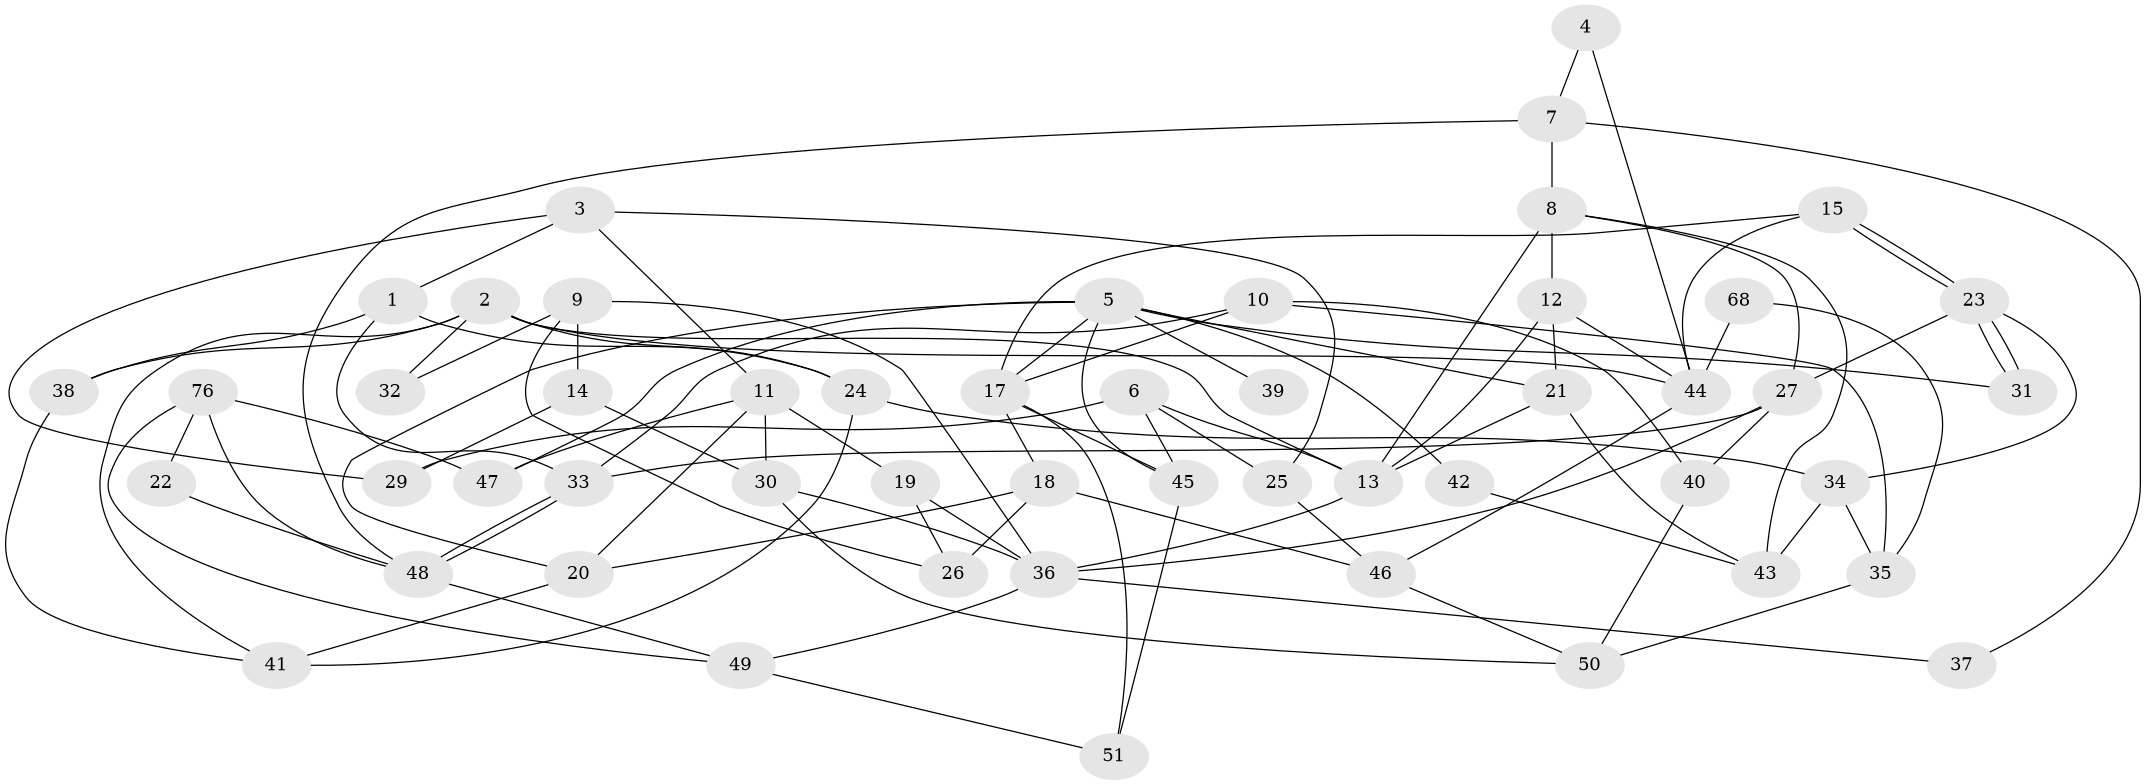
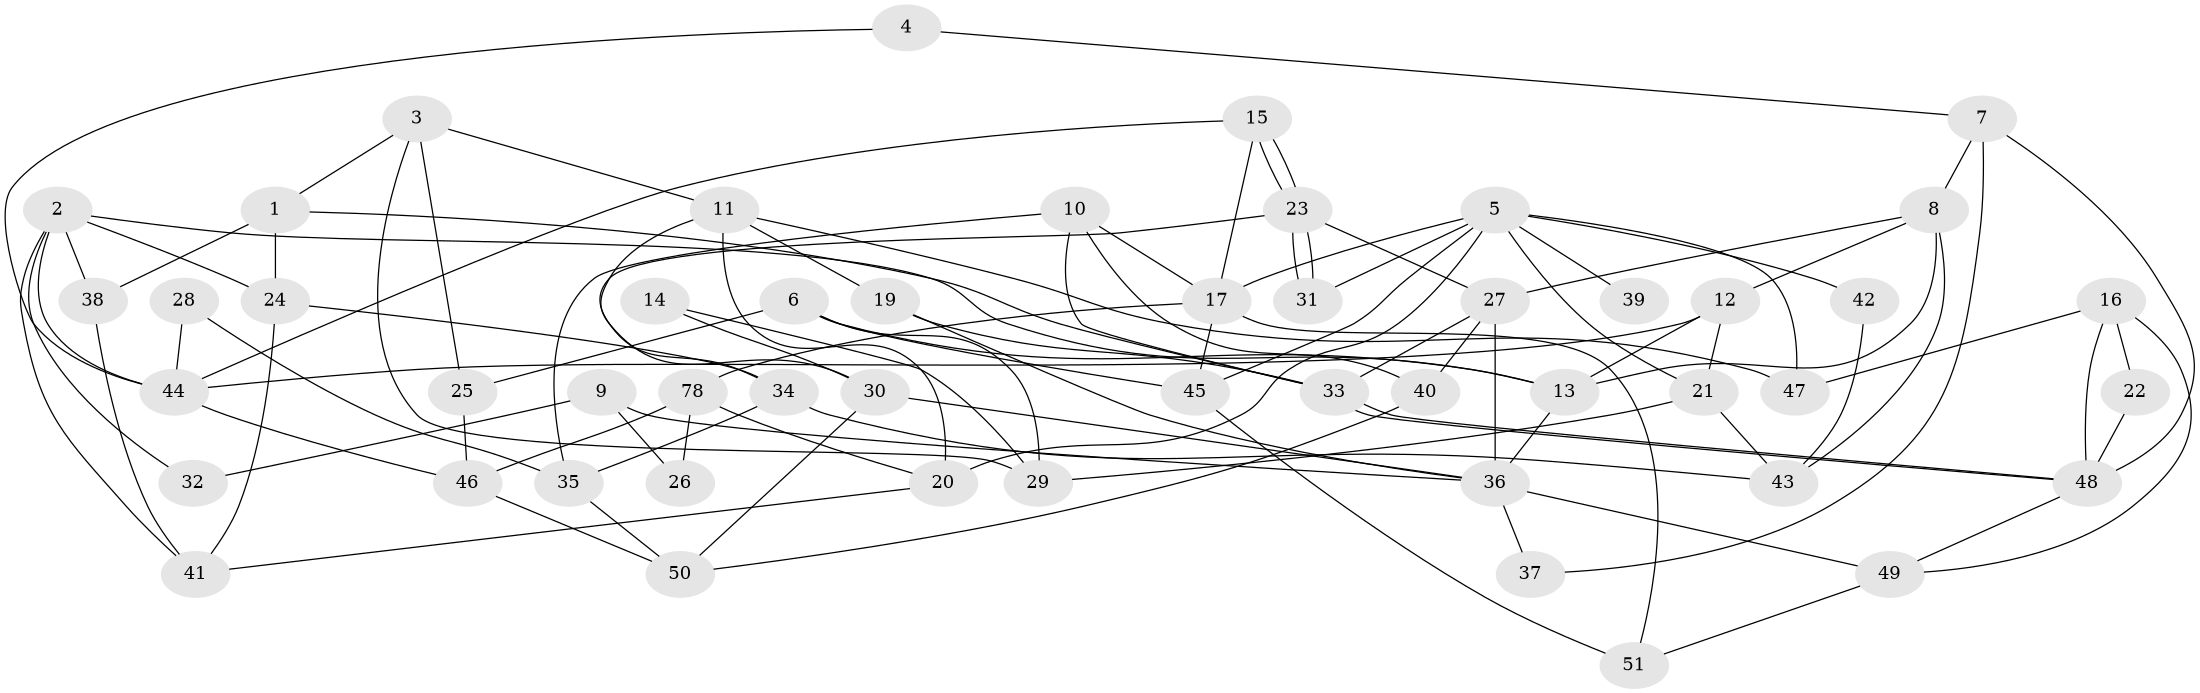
(1739, 301) -> (184, 301)
(578, 347) -> none
(203, 392) -> (2111, 301)
(1479, 430) -> (1388, 447)
(1045, 483) -> (693, 392)
(935, 538) -> (1068, 349)
